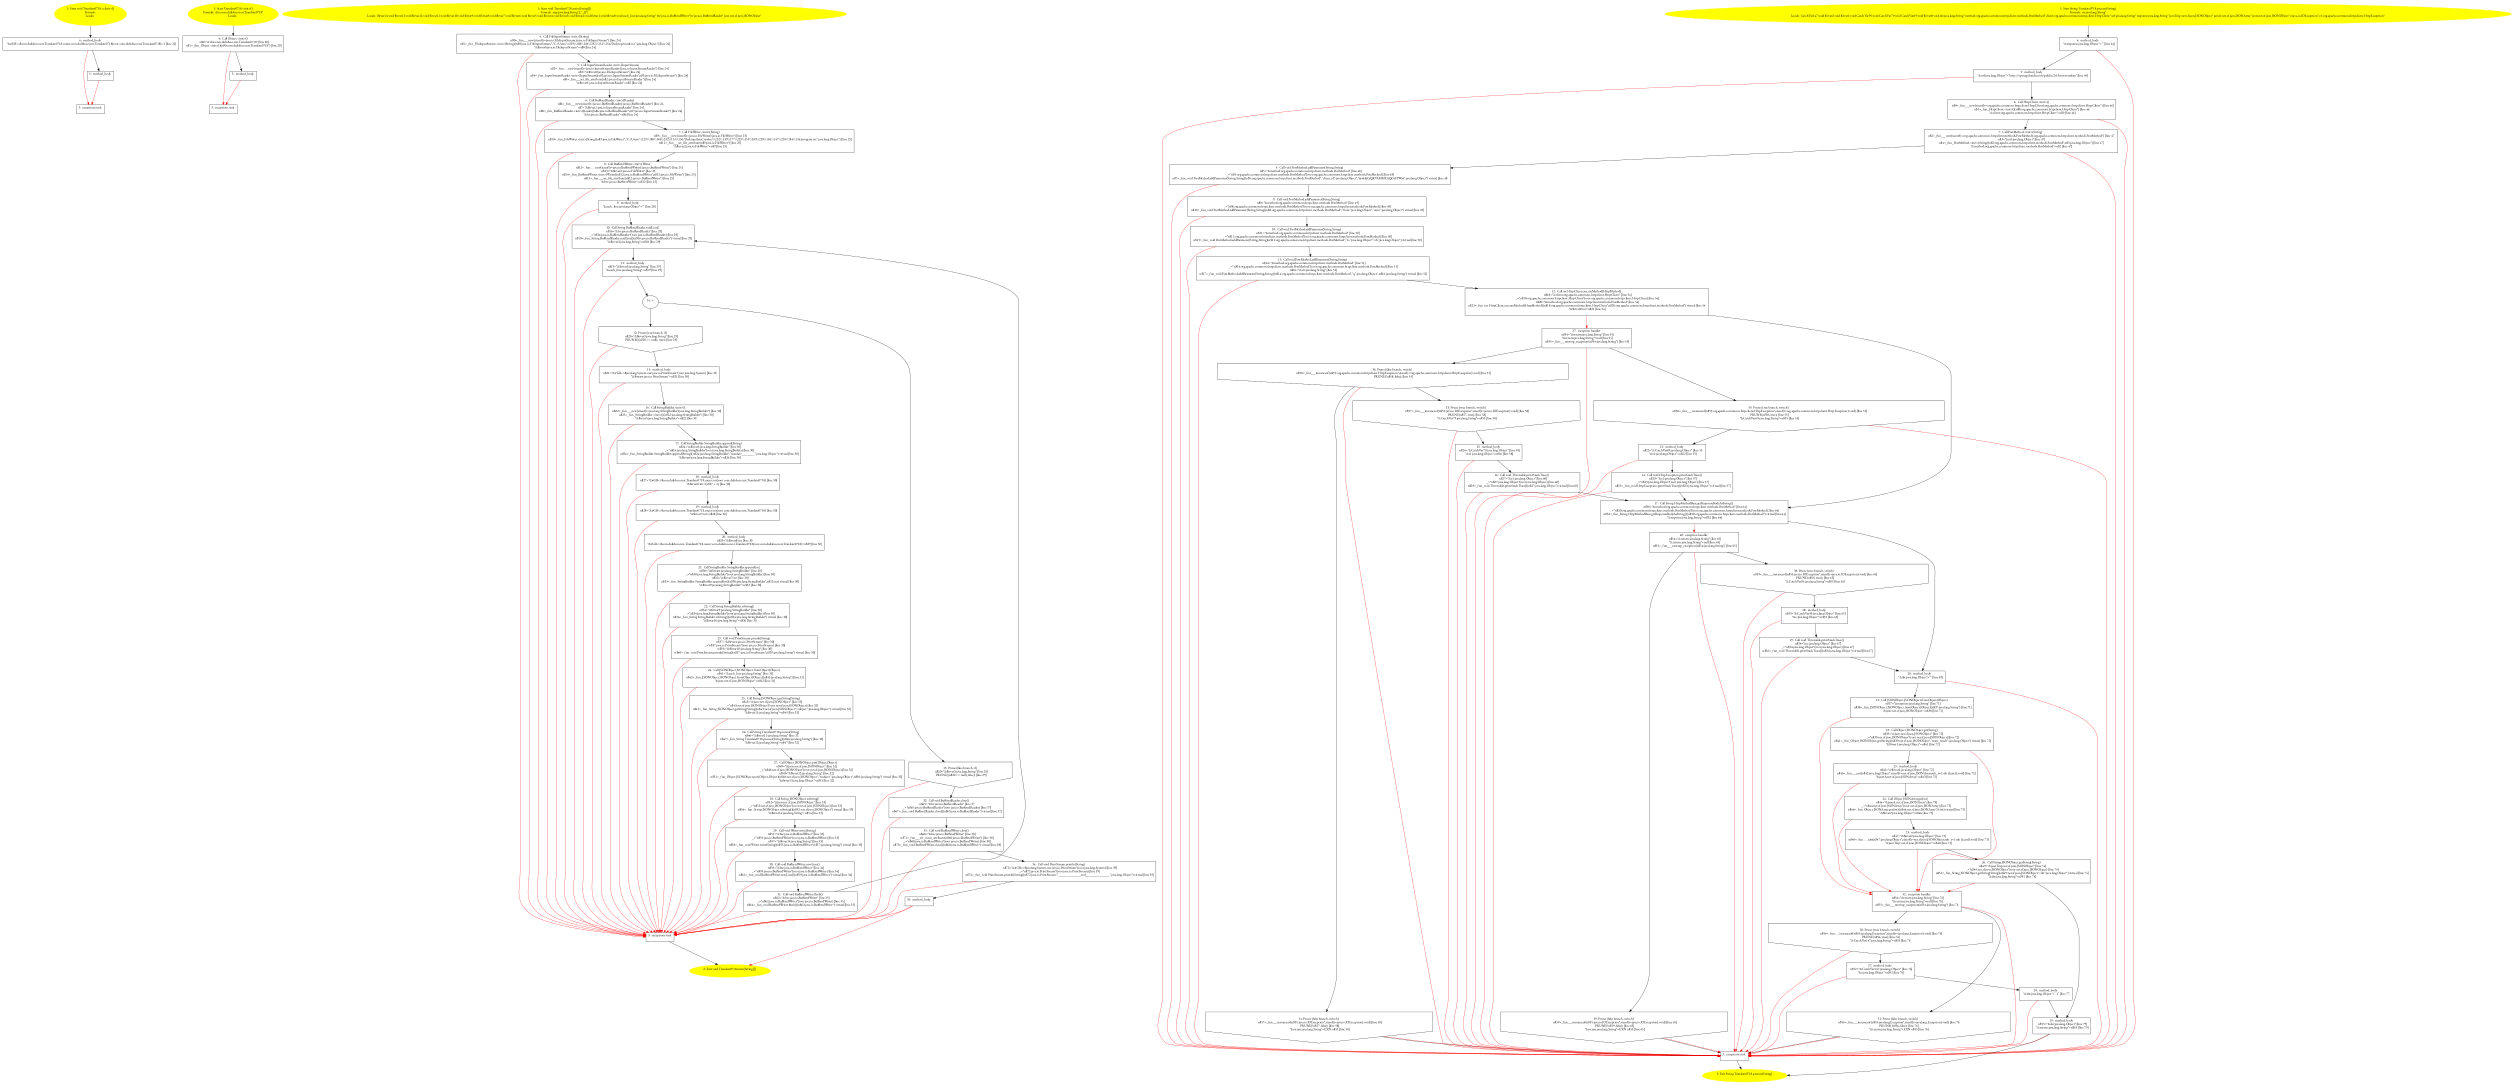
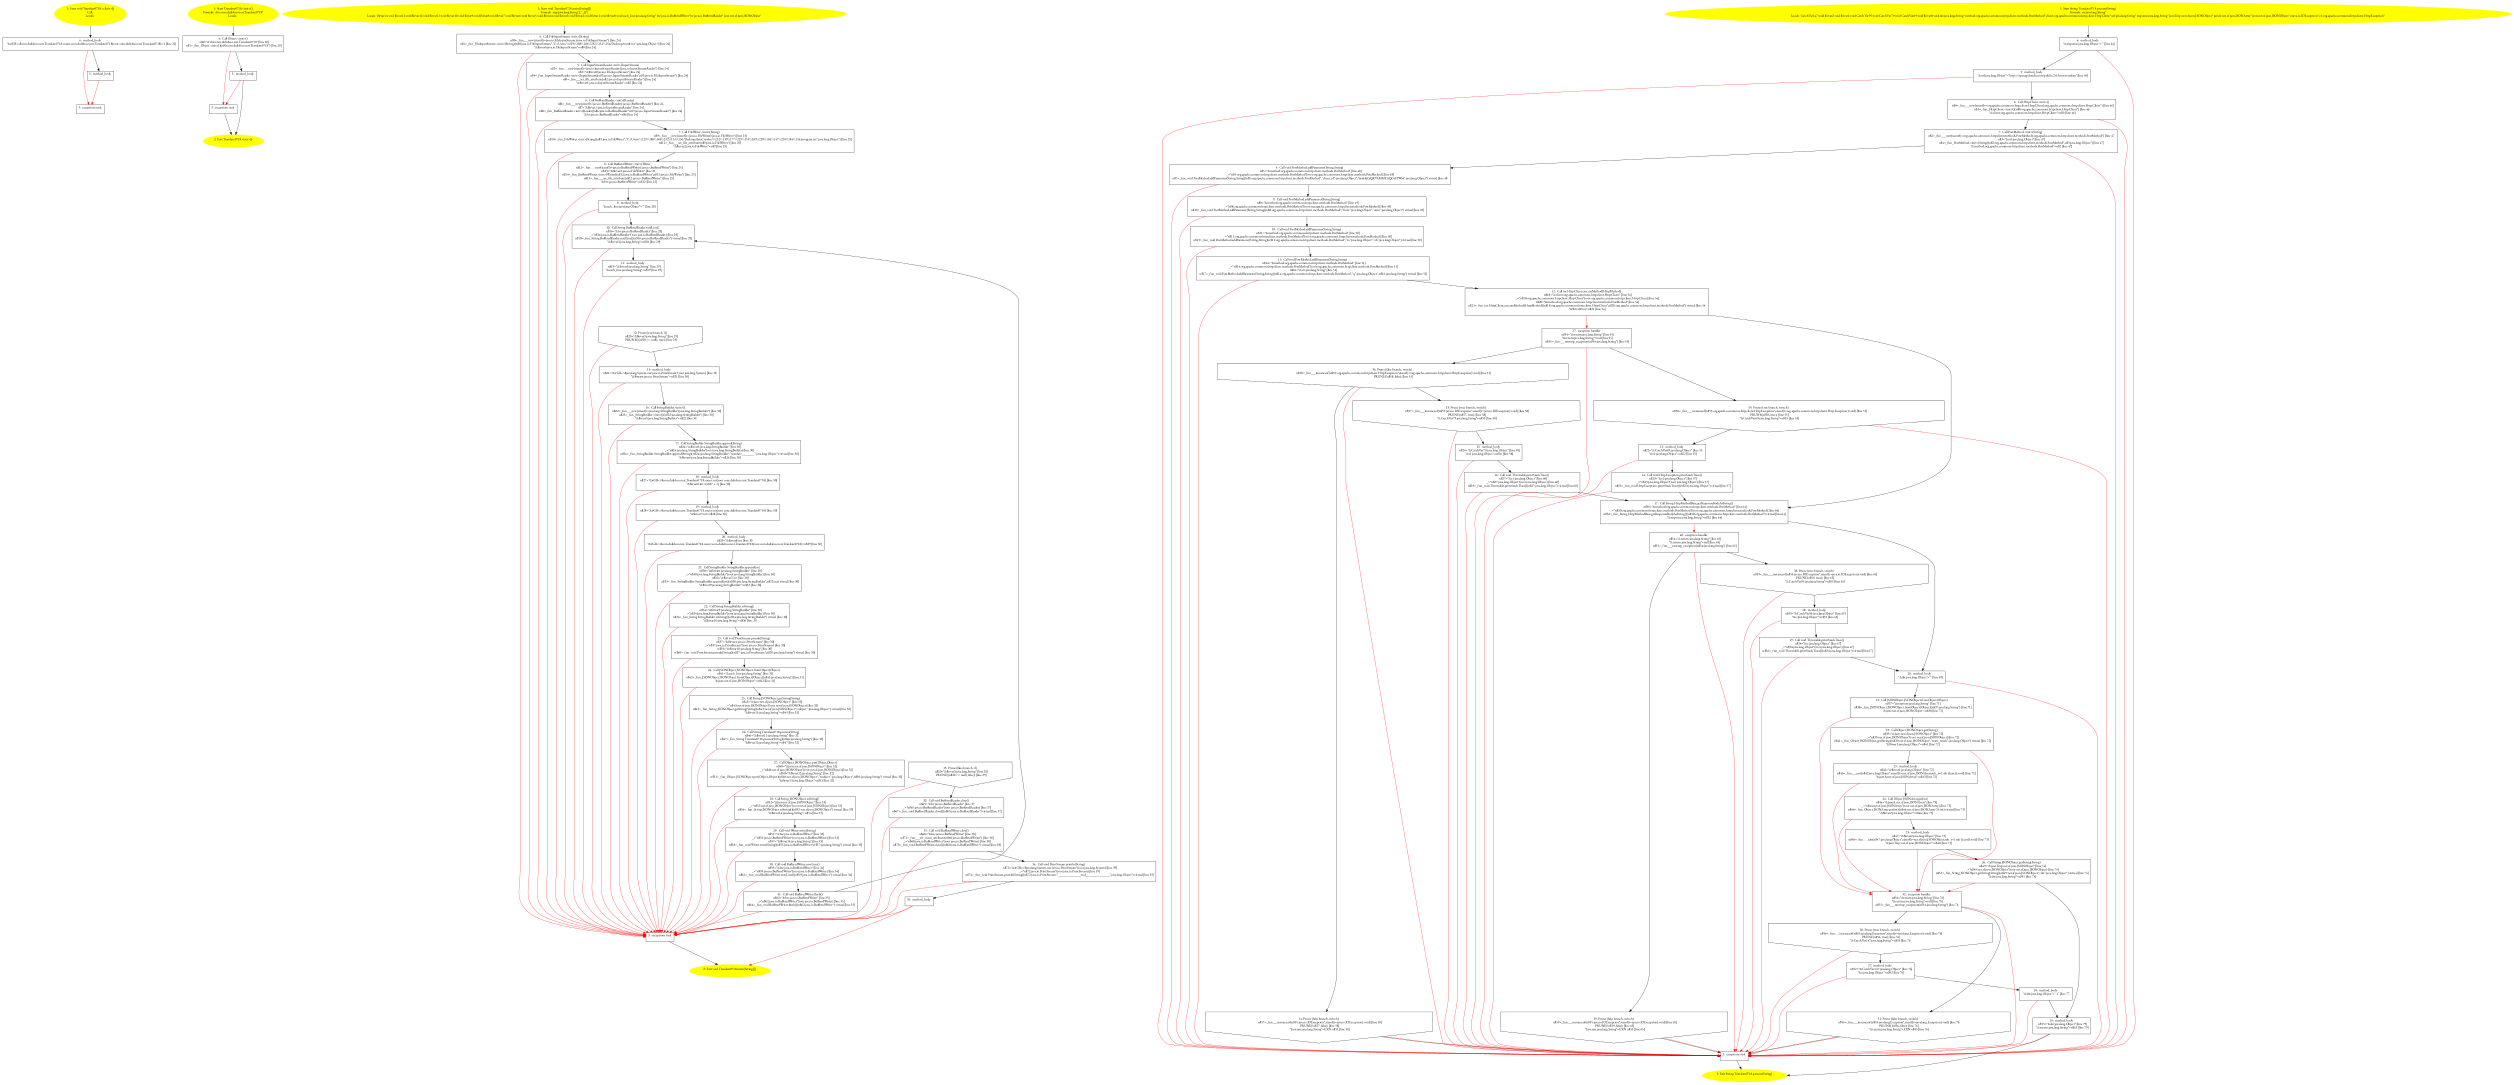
(90, 14) -> (90, 14)
none -> (233, 141)
(651, 302) -> none
